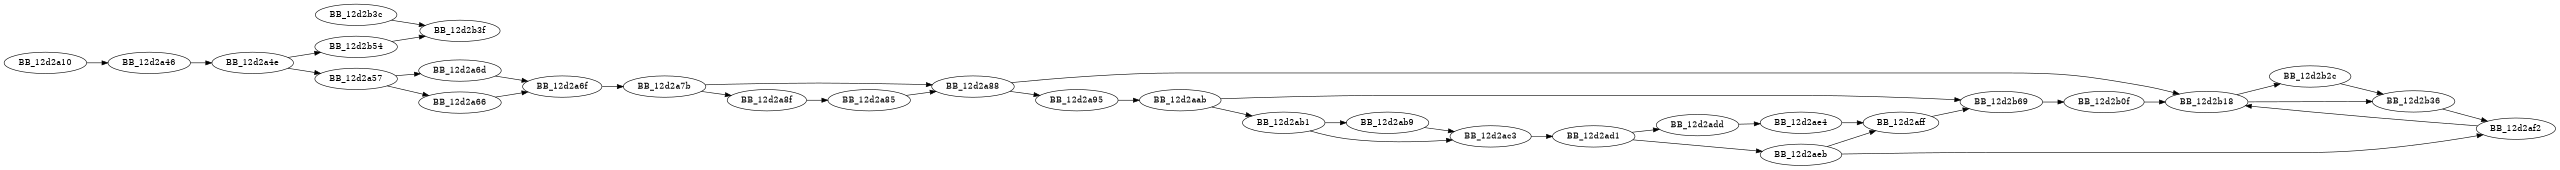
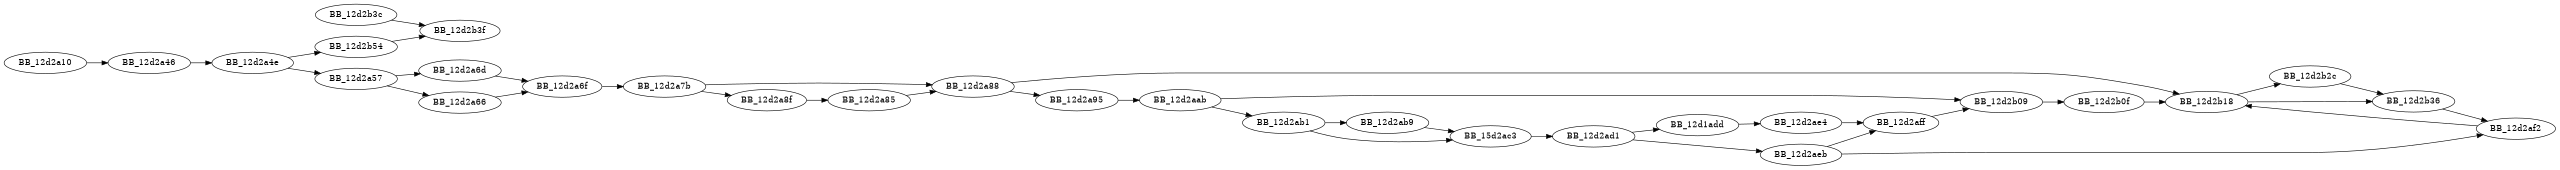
(2001, 102) -> (2001, 102)
(1698, 125) -> (1698, 125)
(1491, 136) -> (1491, 136)
